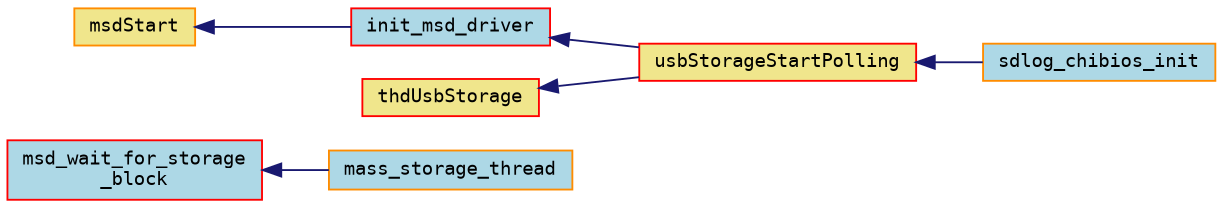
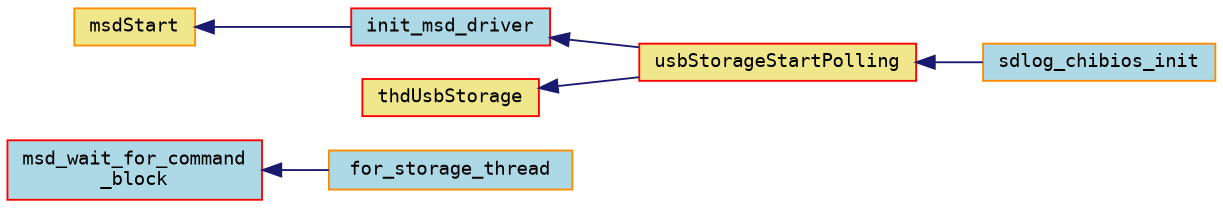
(135, 170) -> (135, 170)
(451, 170) -> (451, 170)
